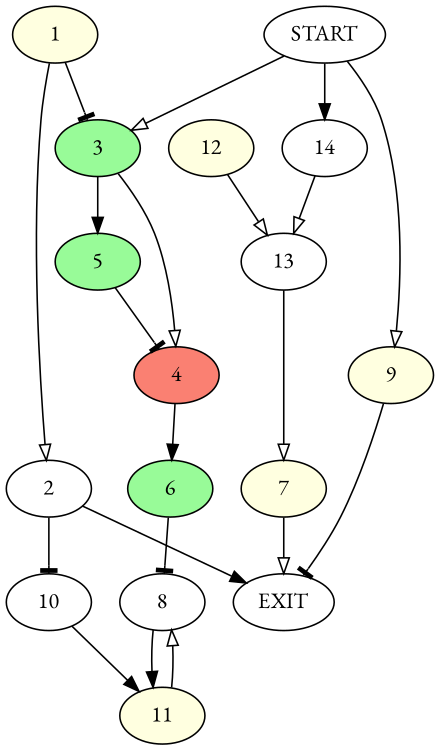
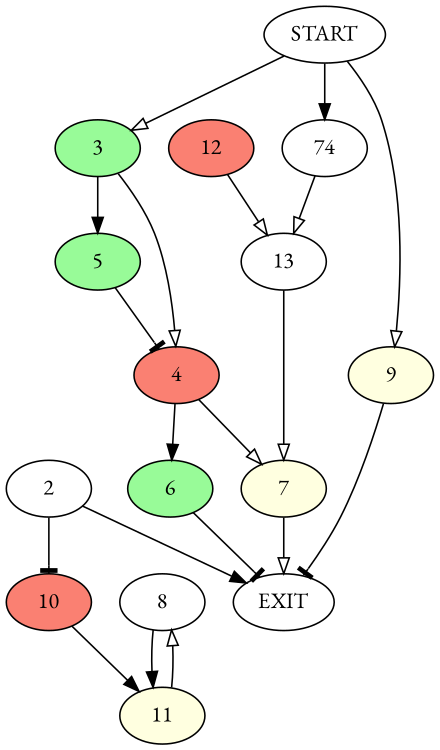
(55, 35) -> none
(211, 148) -> (211, 148)
(325, 148) -> (325, 148)
none -> (225, 426)
(167, 534) -> (224, 542)
(49, 602) -> (49, 602)
